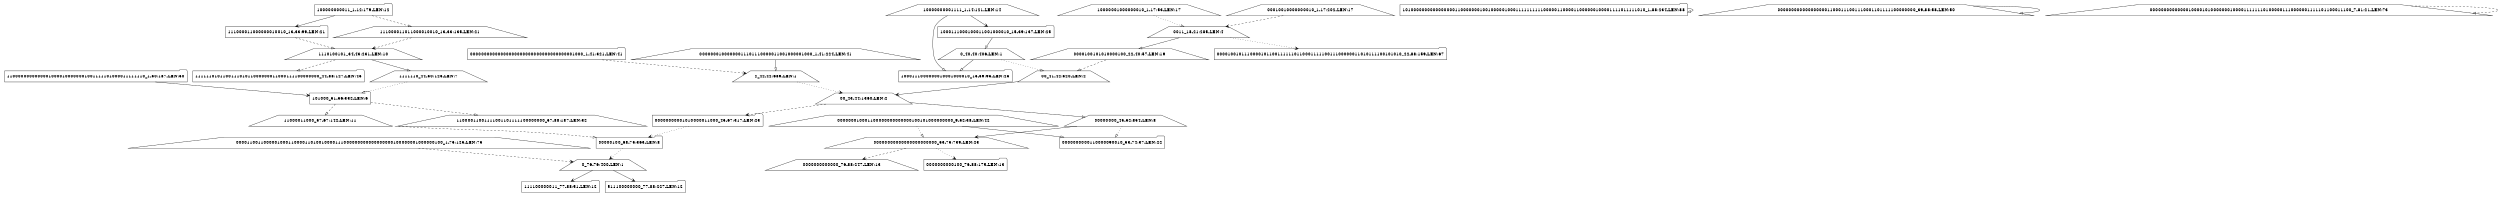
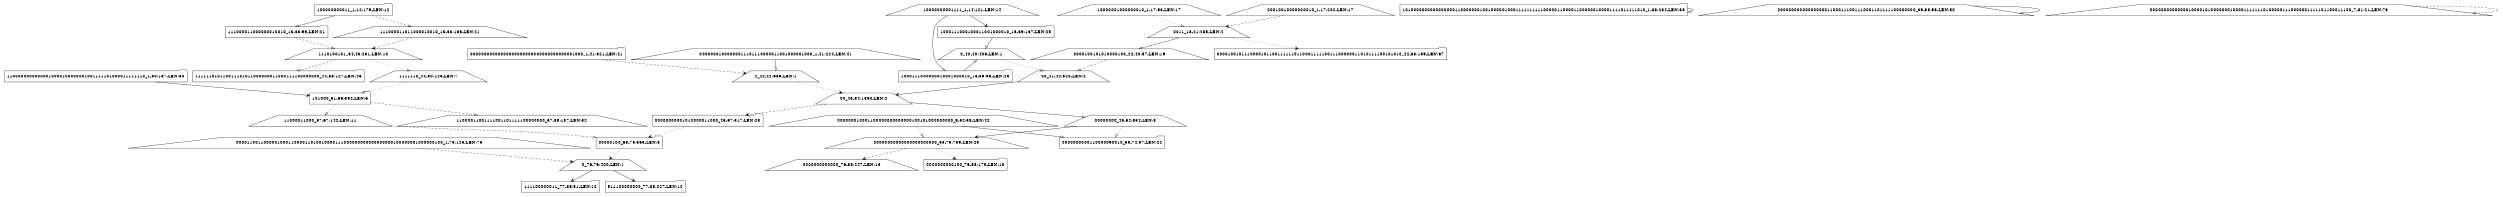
(317, 21) -> (317, 21)
(968, 64) -> (969, 67)
(389, 65) -> (389, 65)
(864, 99) -> (864, 99)
(331, 108) -> (331, 108)
